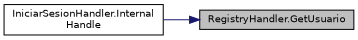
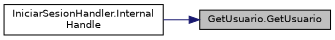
(277, 20) -> (265, 20)
